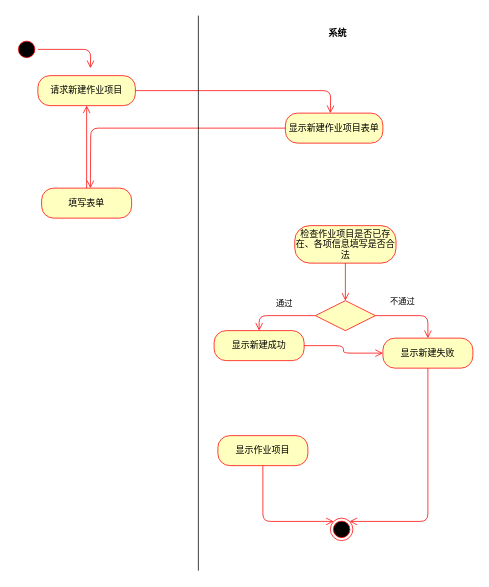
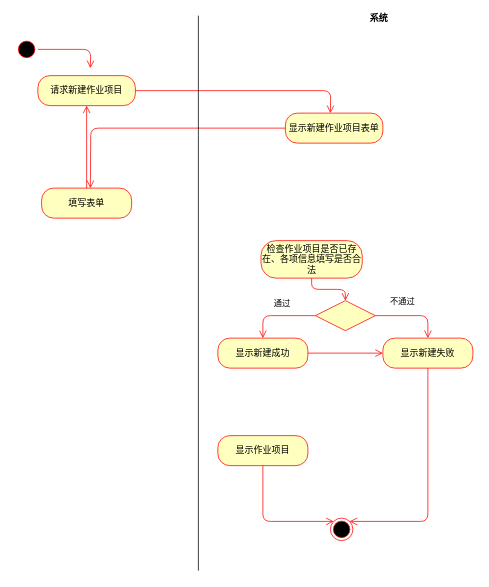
(338, 33) -> (379, 18)
(345, 244) -> (312, 259)
(259, 345) -> (263, 353)
